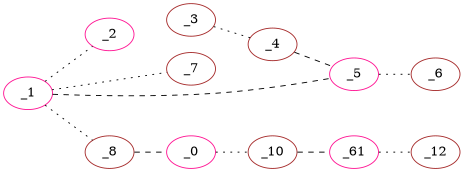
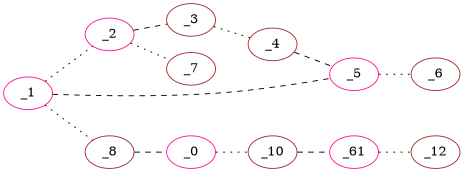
none -> (150, 27)
(110, 81) -> (150, 52)
